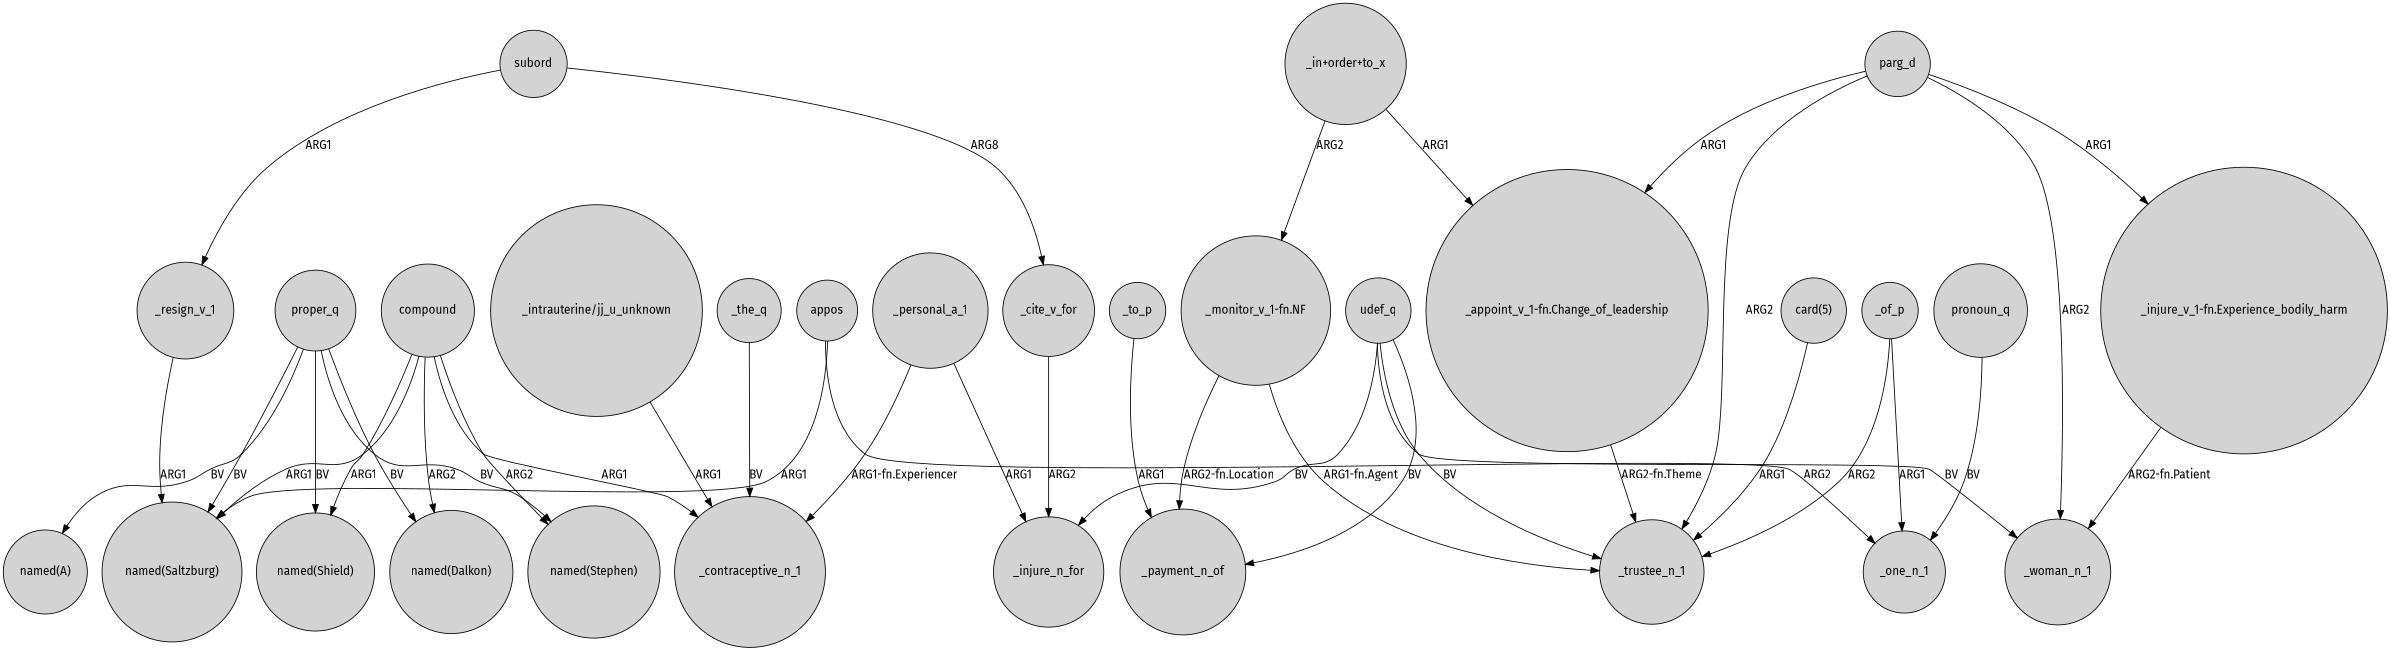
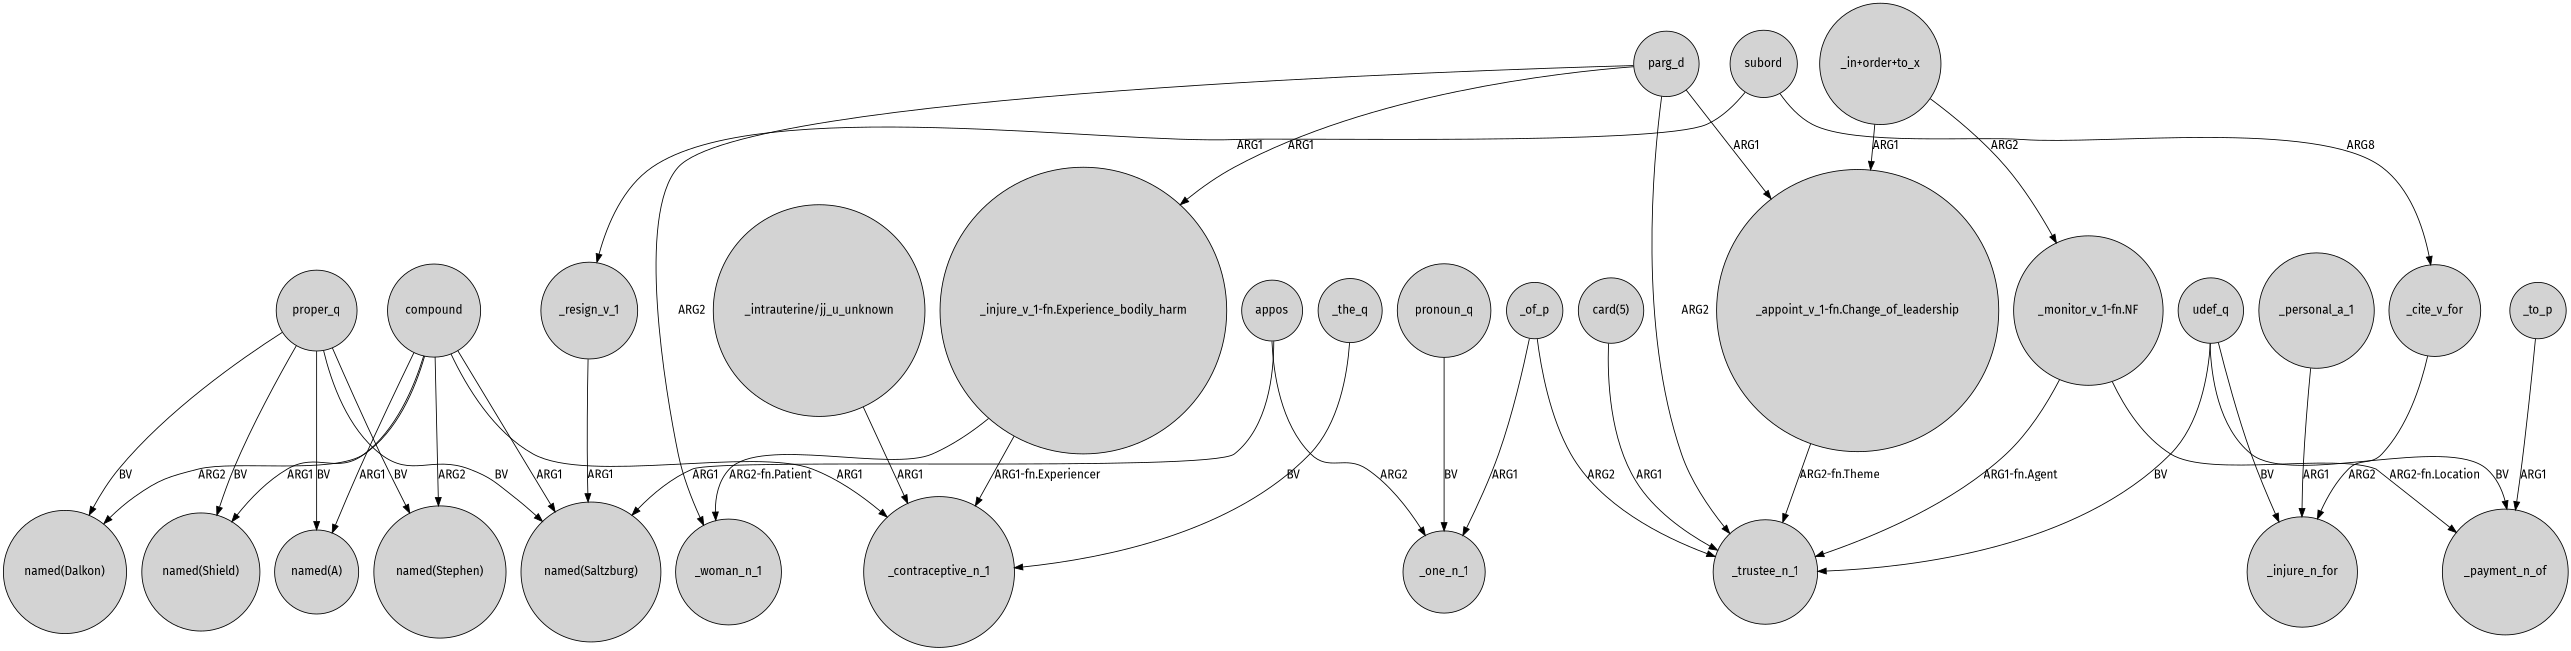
none -> (377, 430)
(870, 446) -> (995, 470)
(1793, 465) -> none
